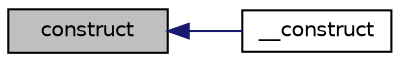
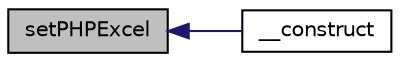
(88, 31) -> (88, 31)
